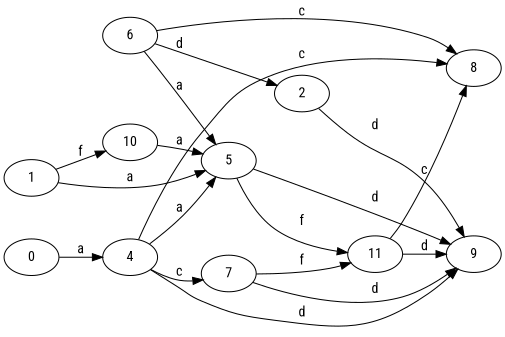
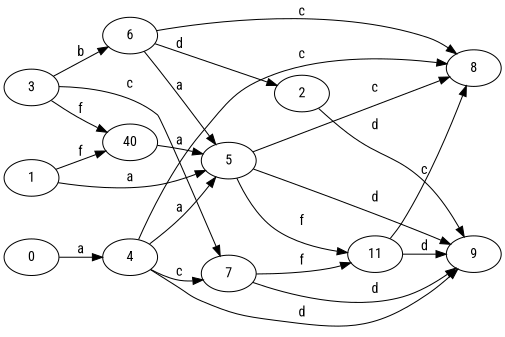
none -> (32, 87)
none -> (346, 116)
(130, 142) -> (130, 142)
